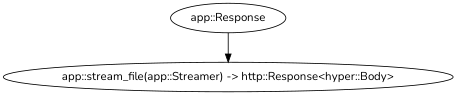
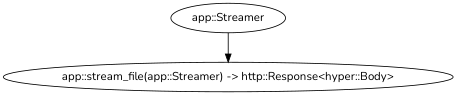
(228, 18) -> (228, 18)
